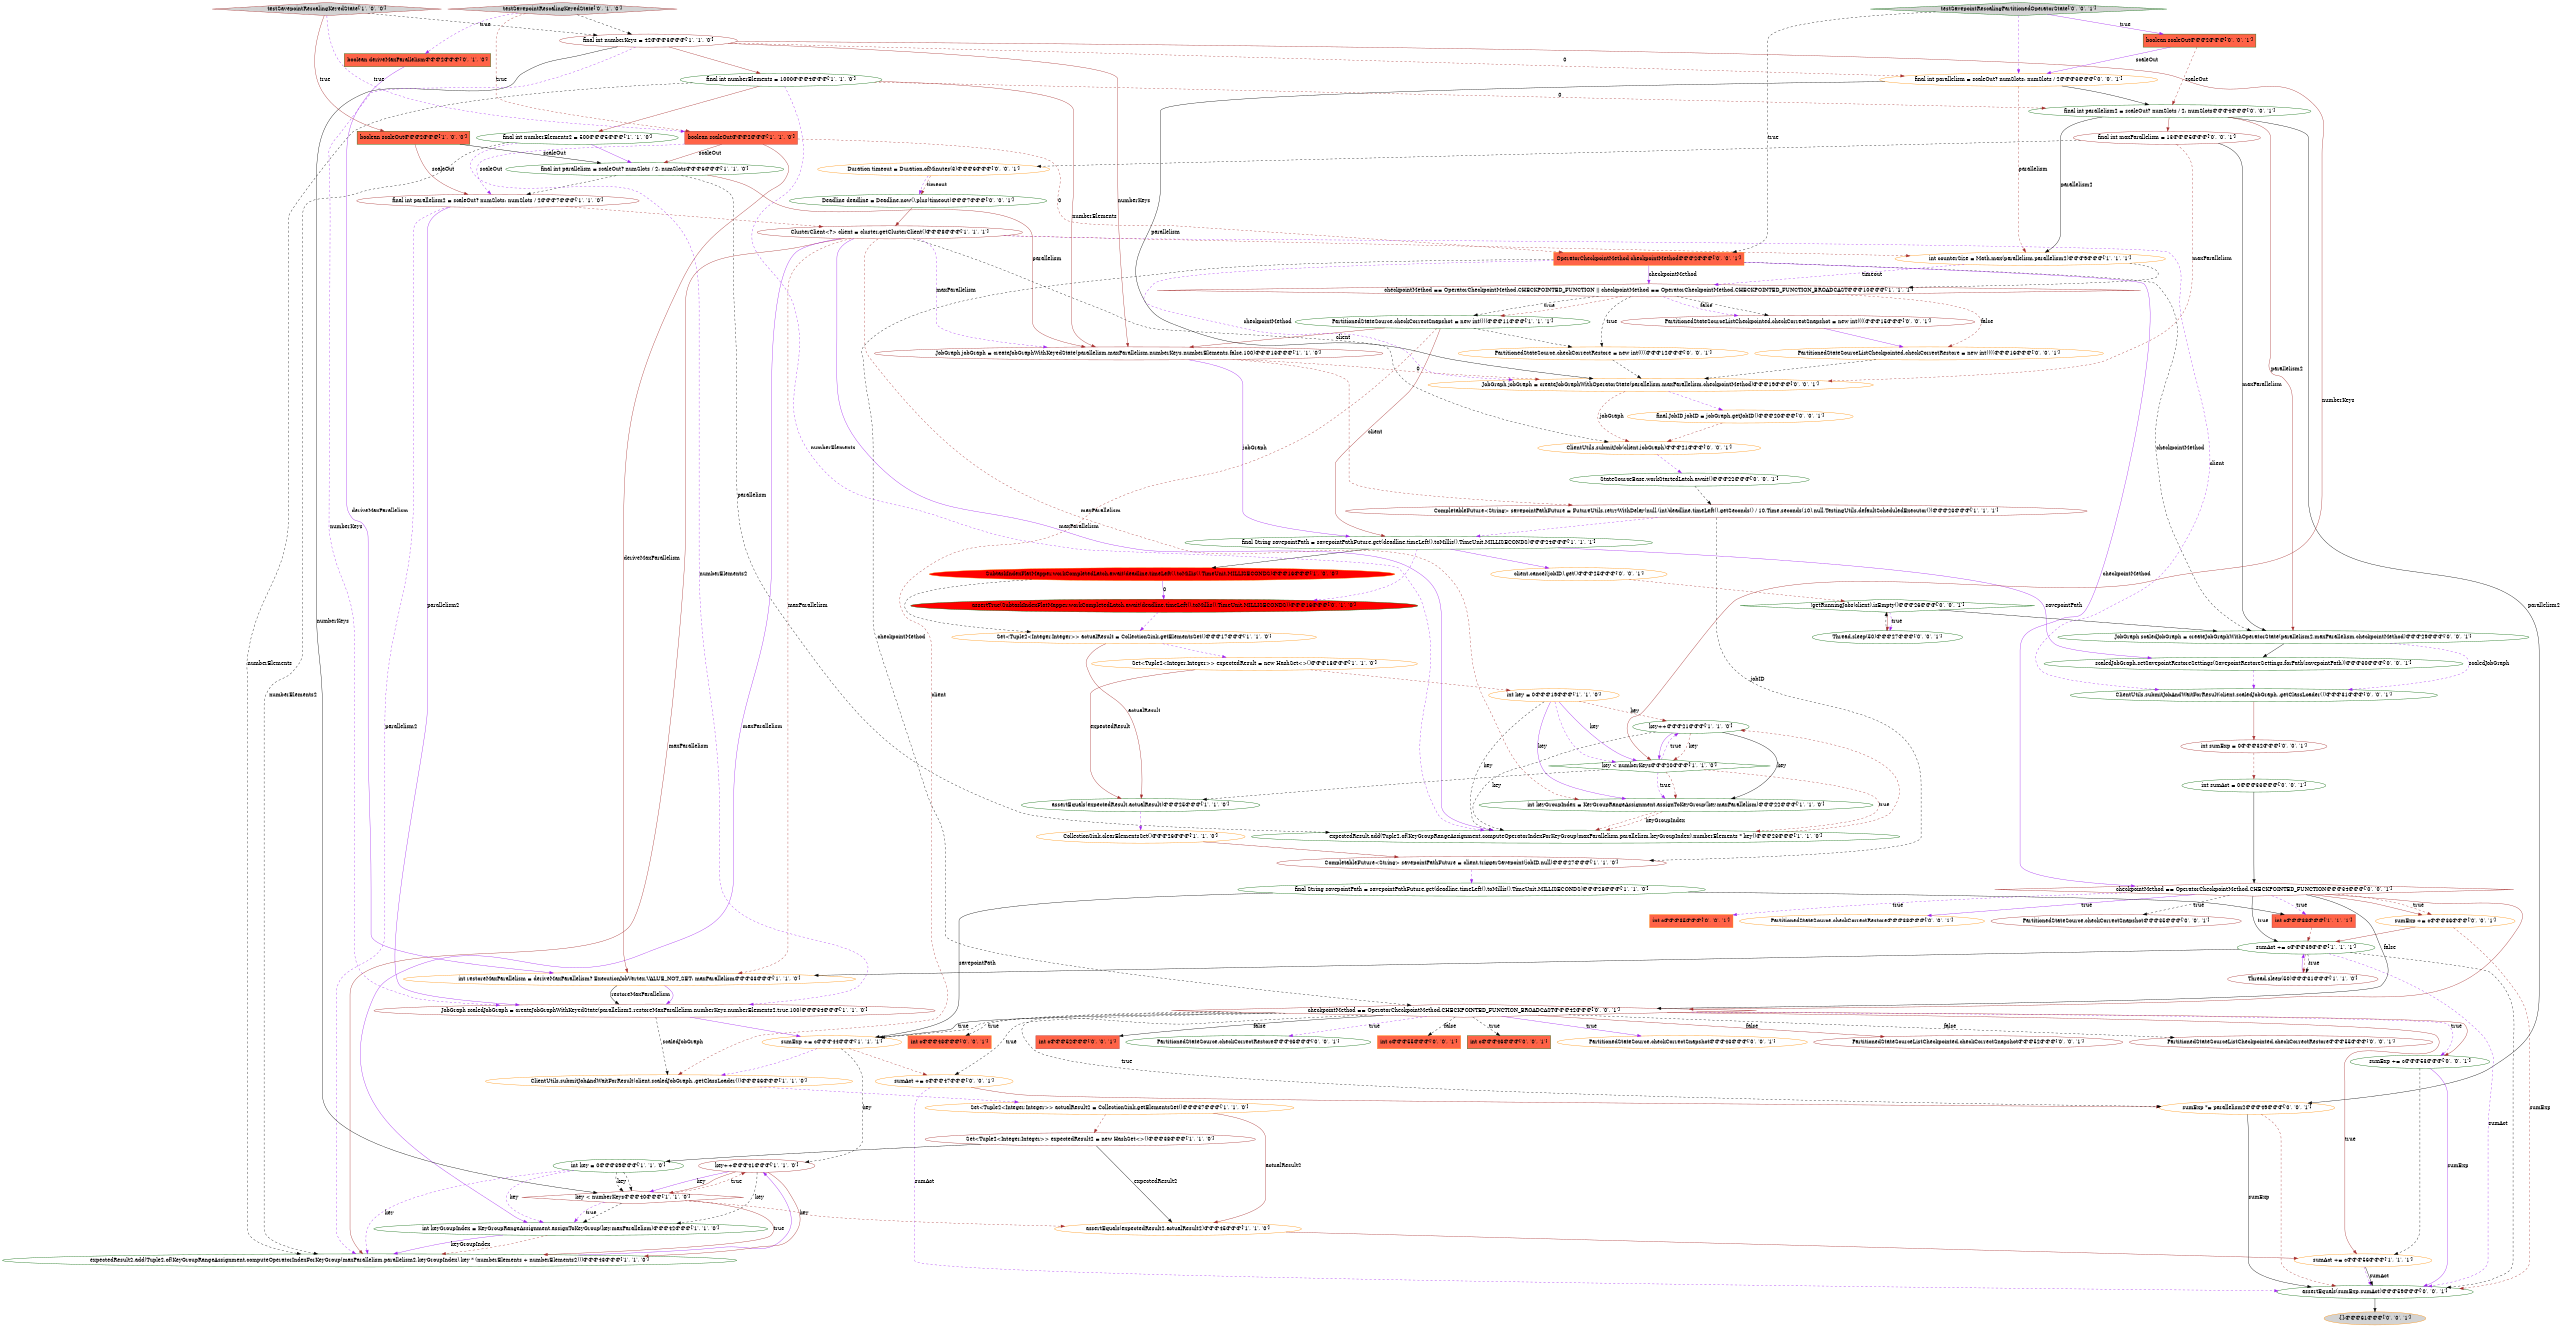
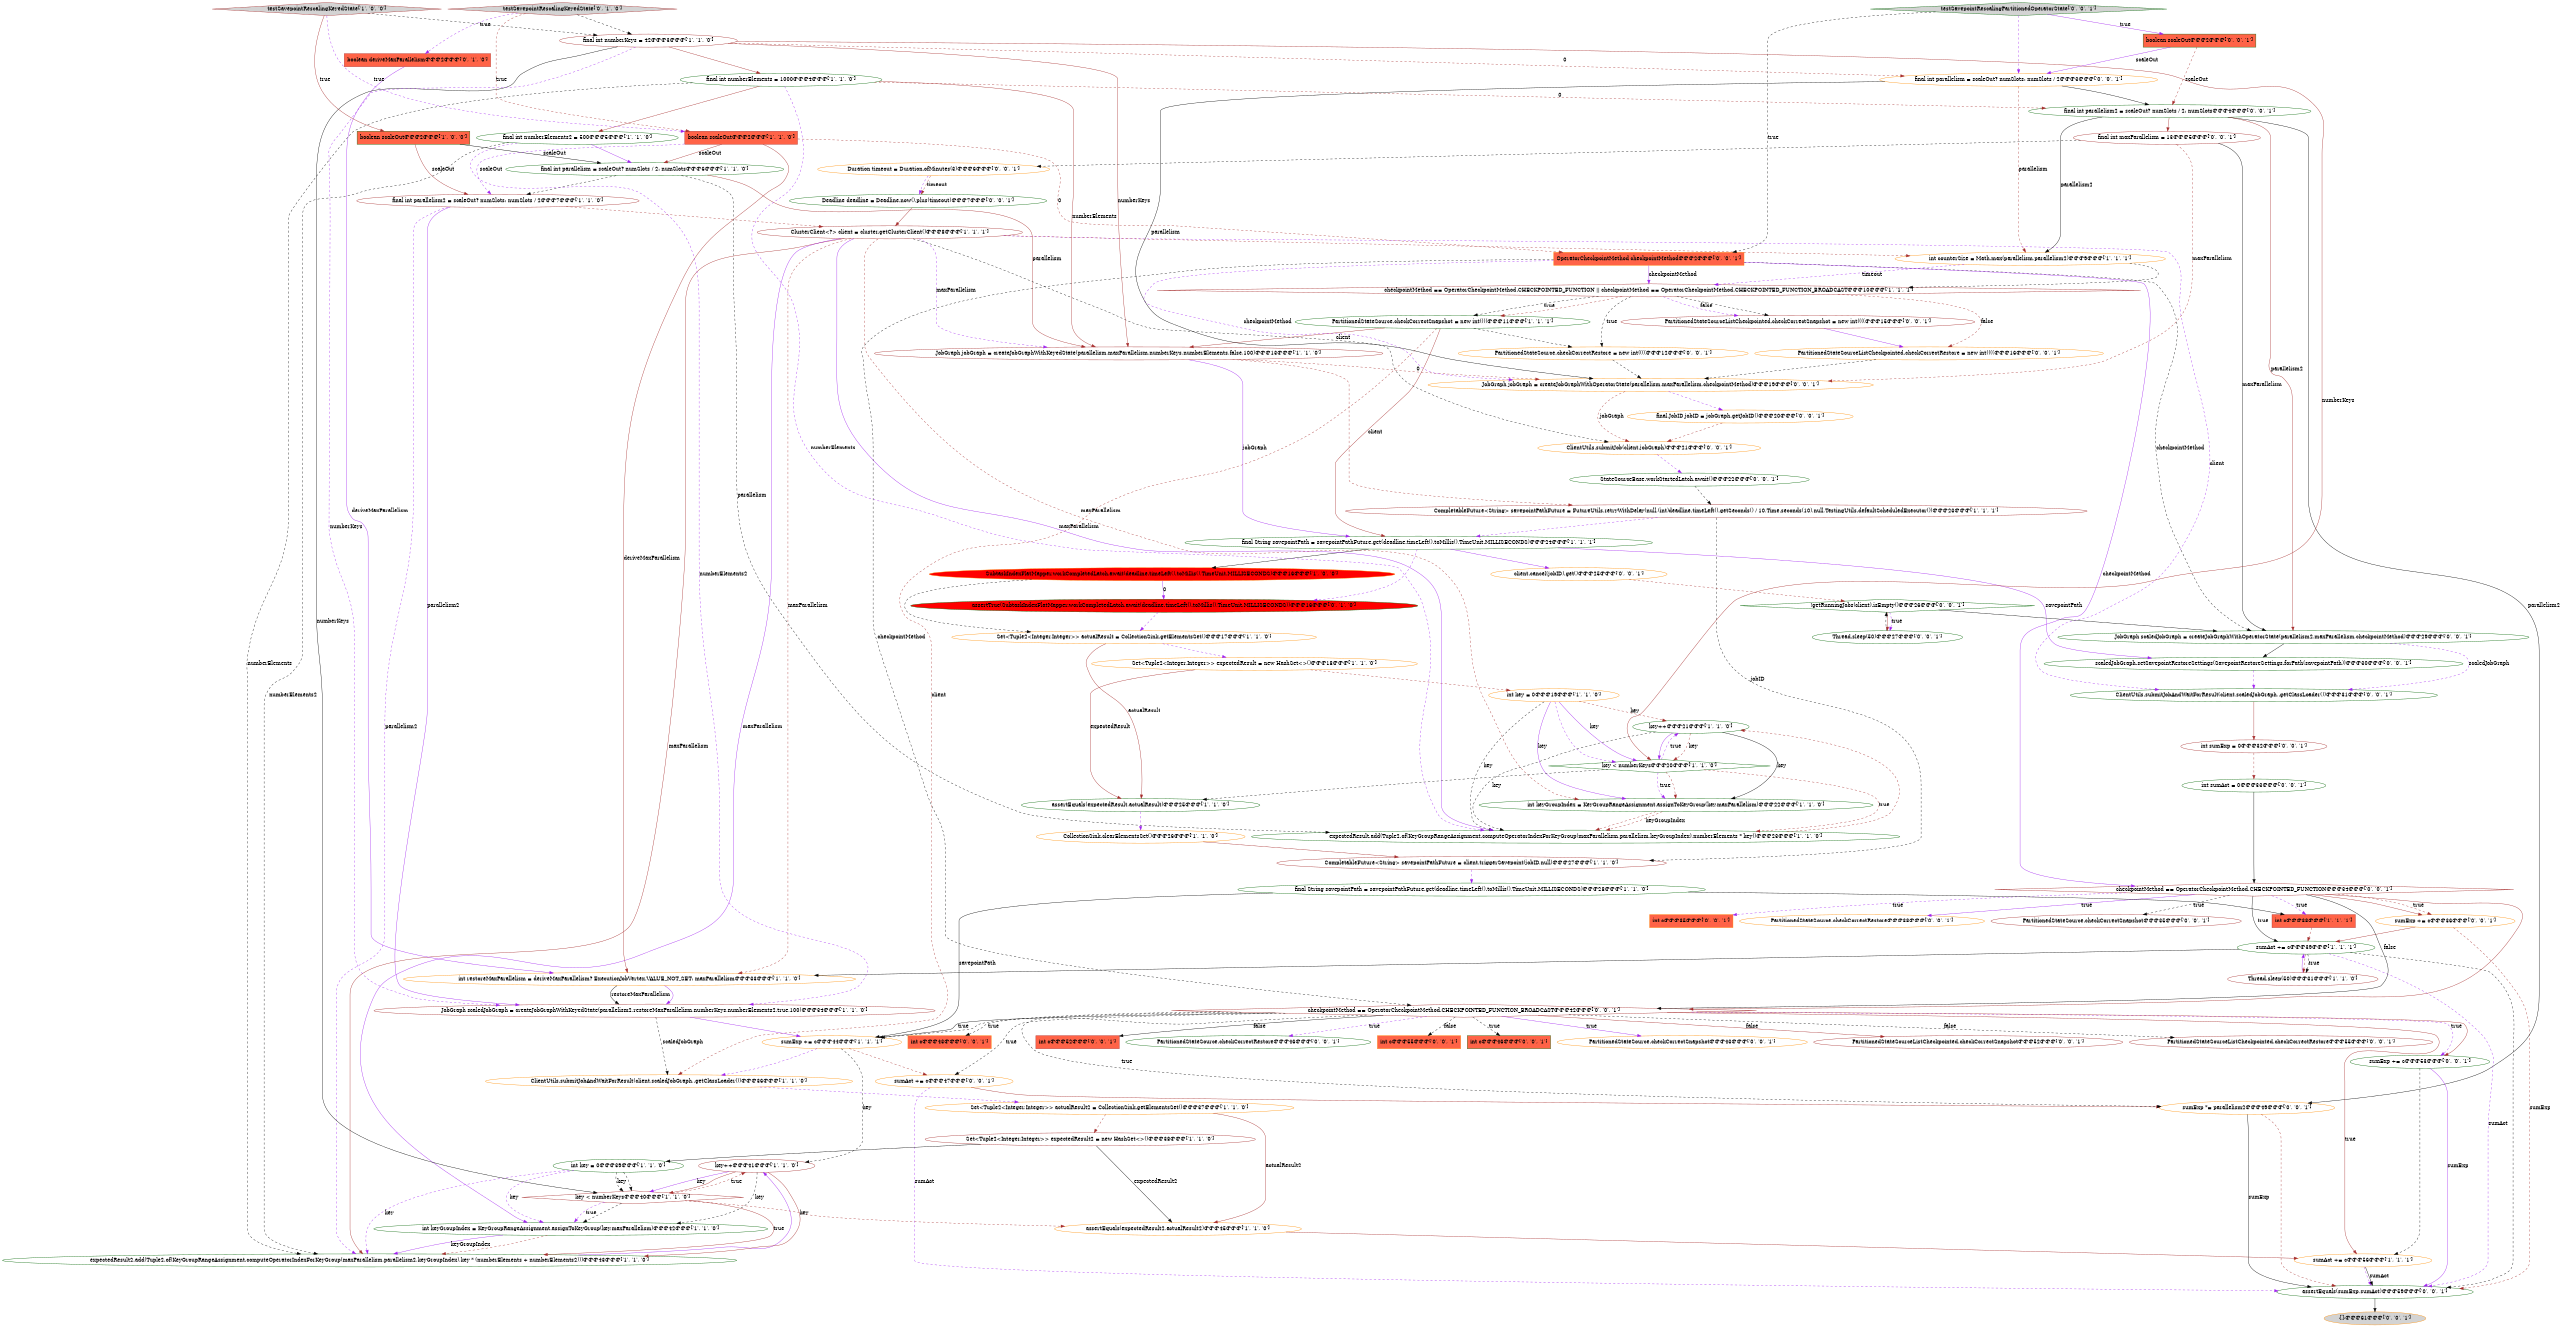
(417, 60) -> (417, 60)
